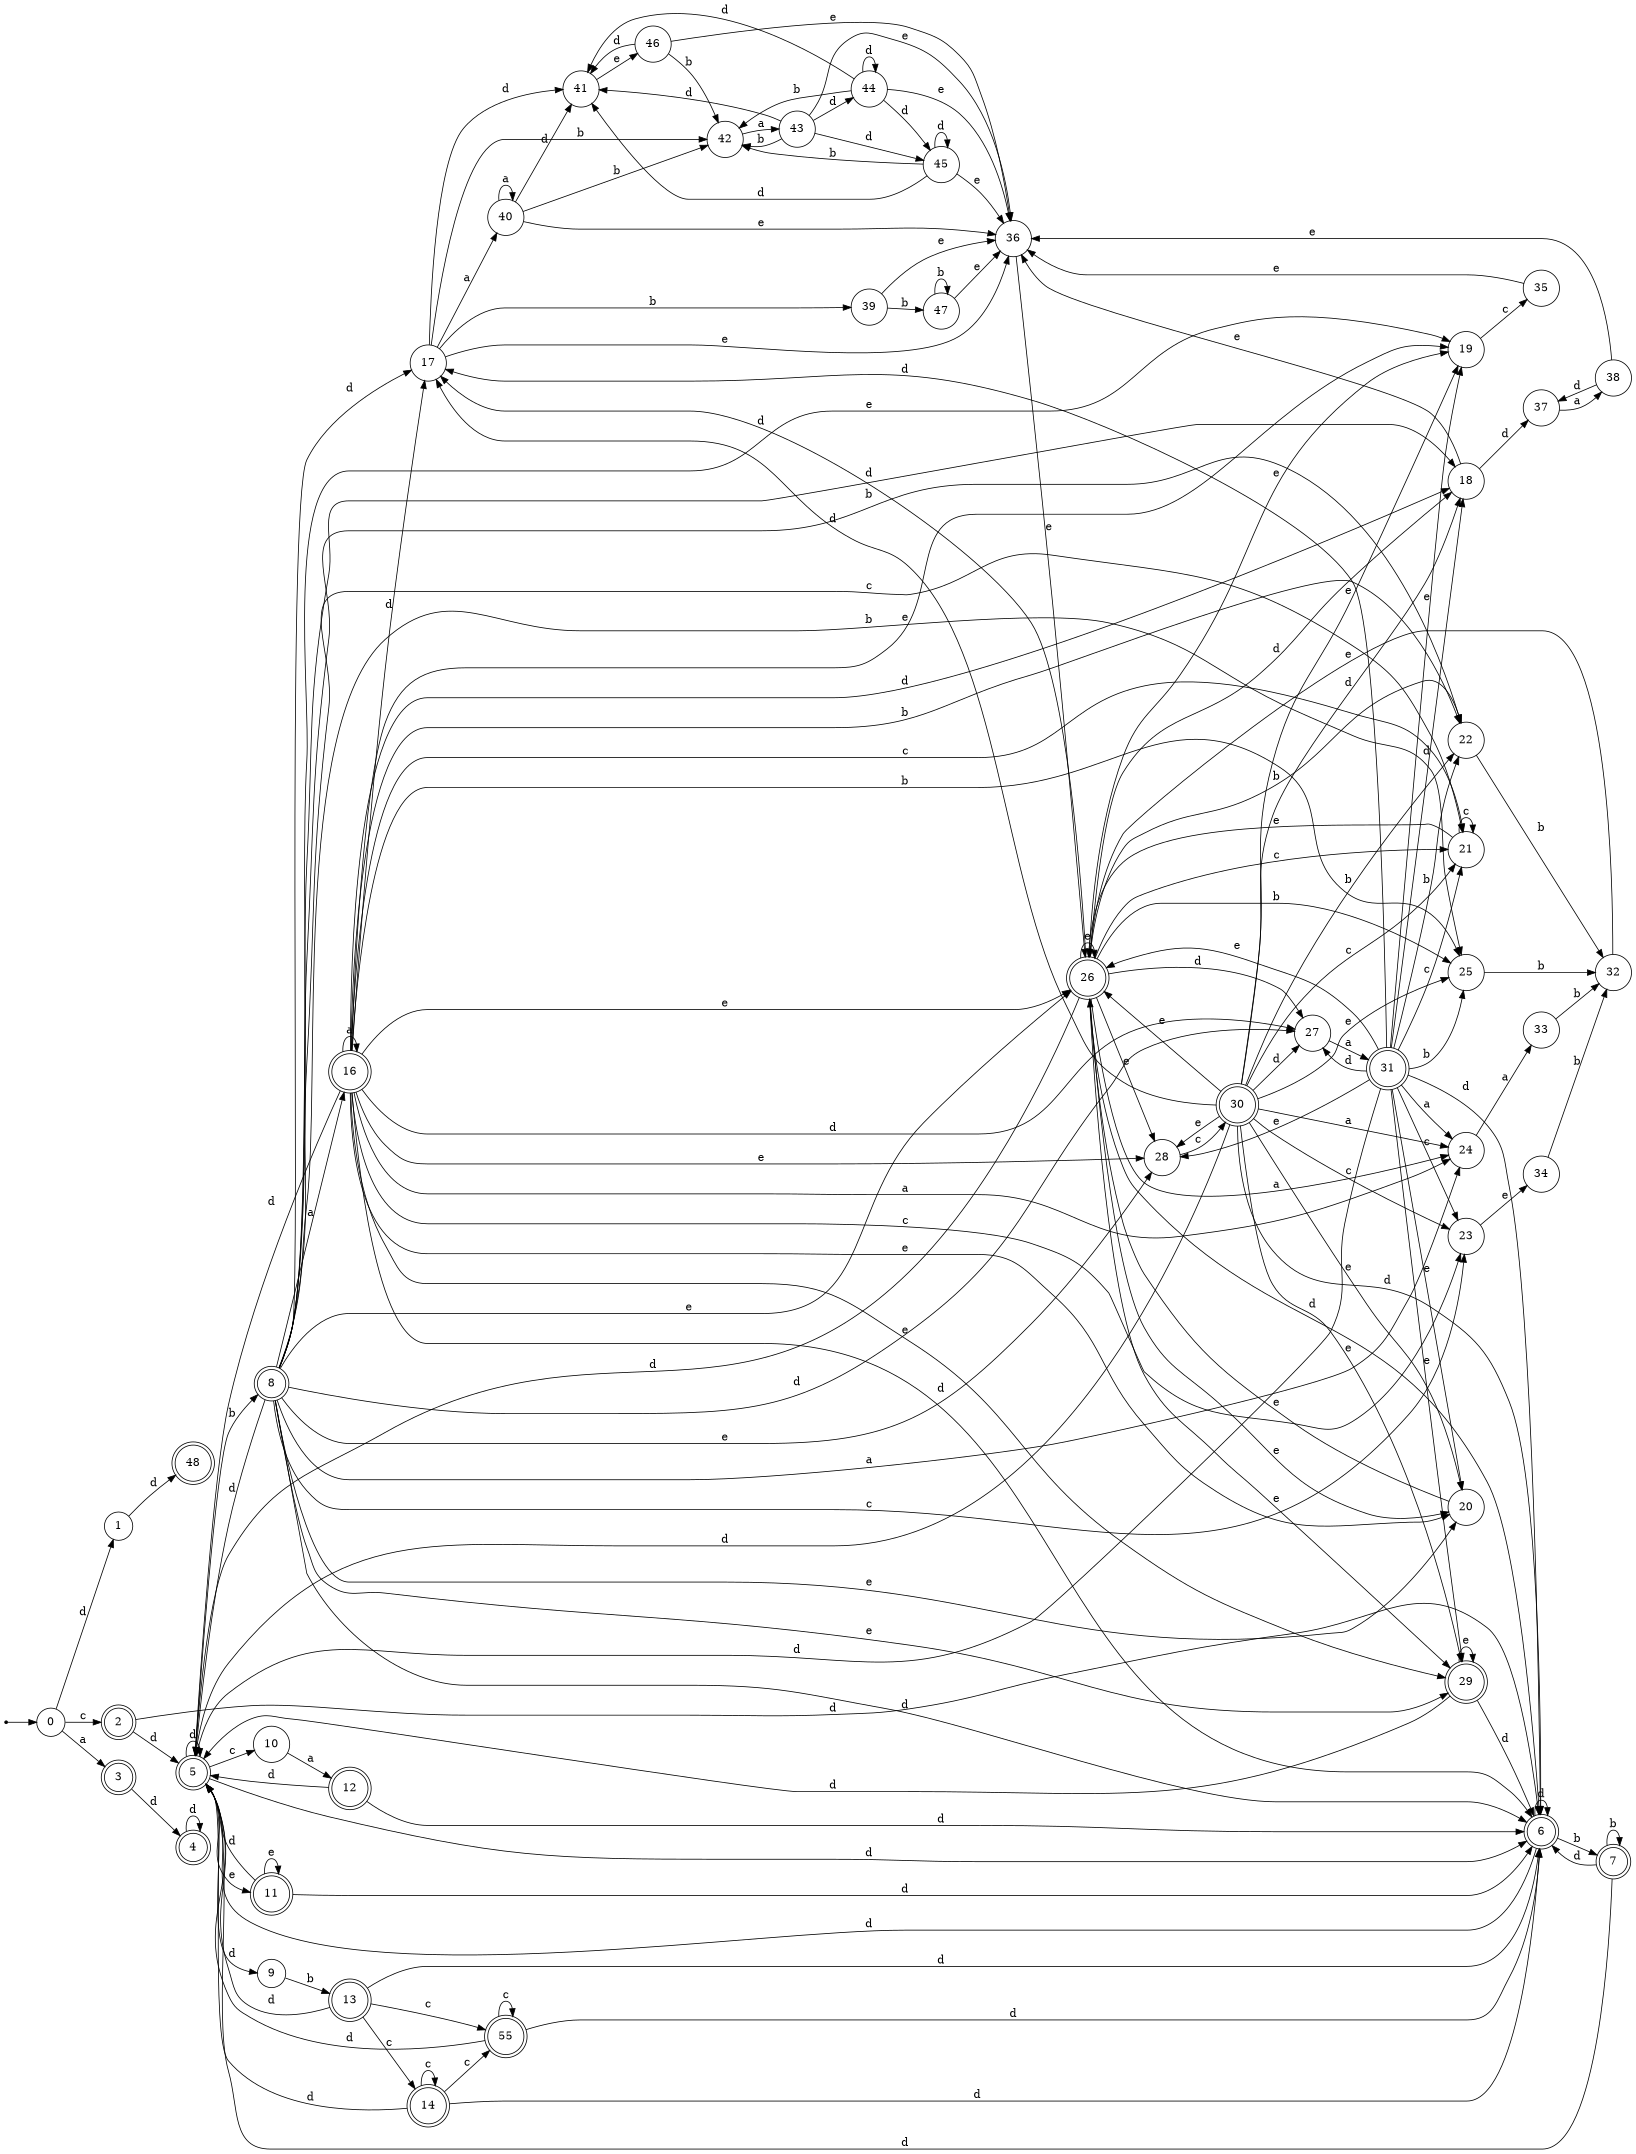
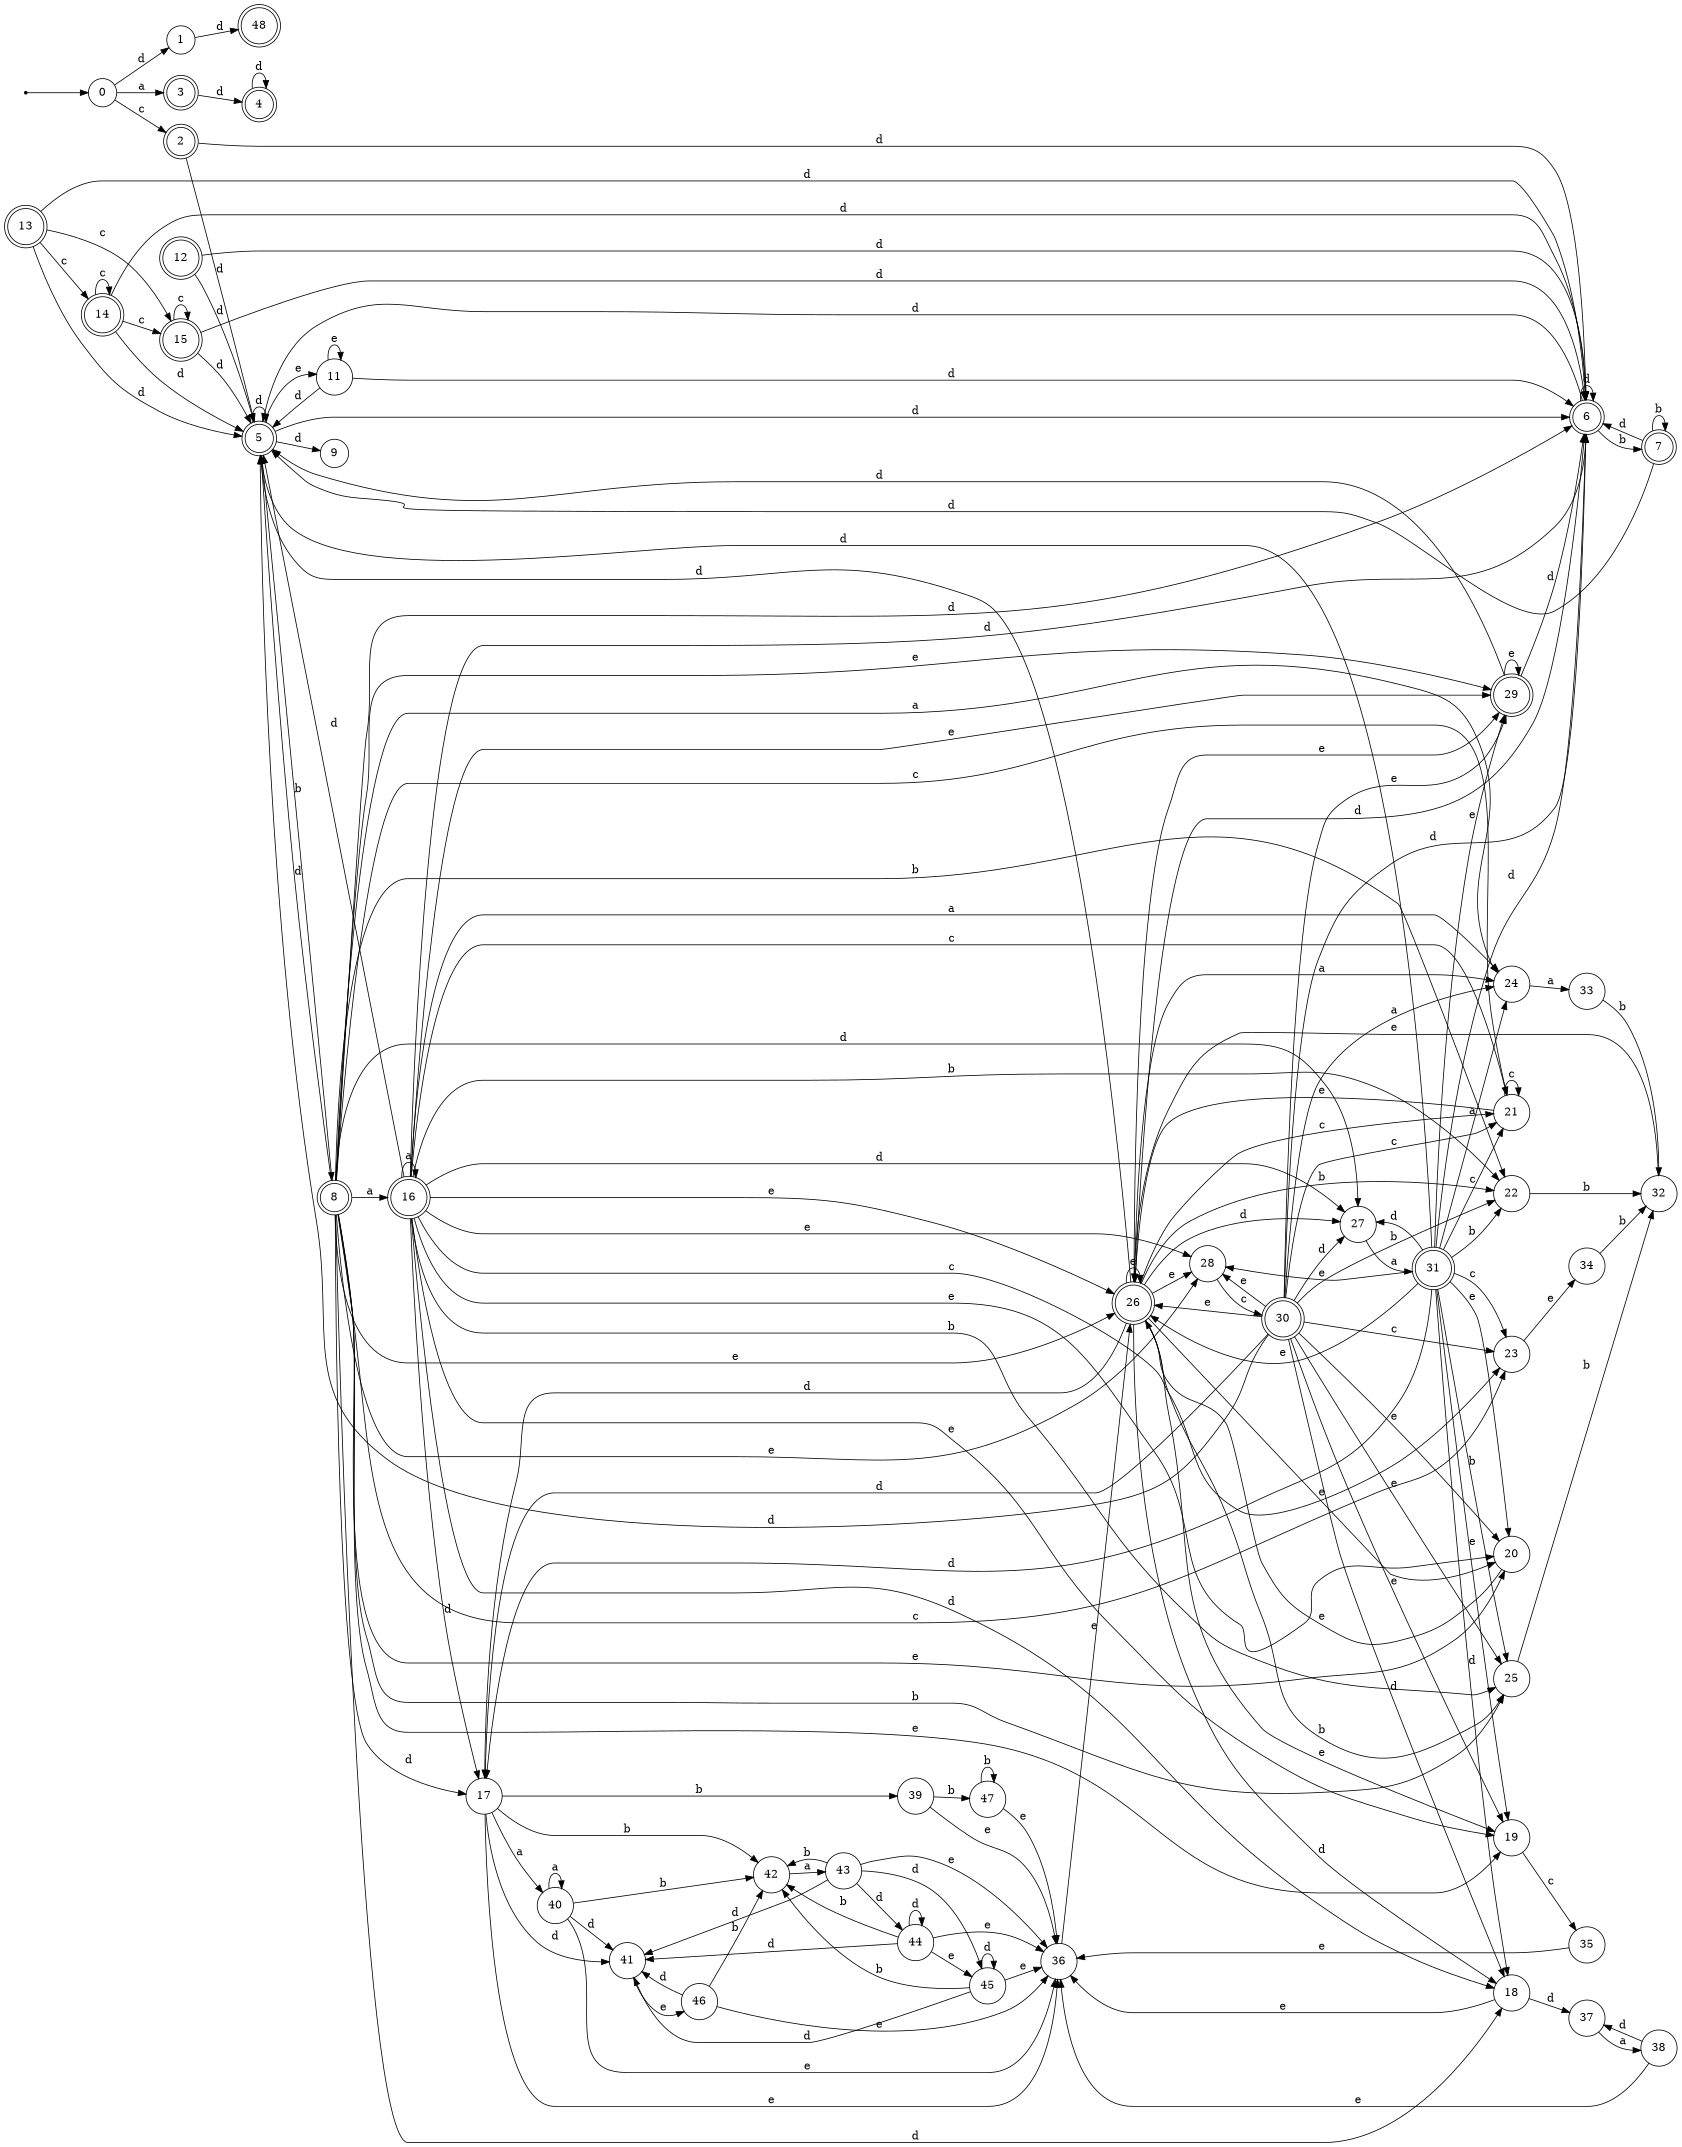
(905, 111) -> (952, 1956)
(272, 1744) -> none
(272, 1894) -> (334, 377)
(304, 1984) -> none
(506, 2036) -> (181, 340)
